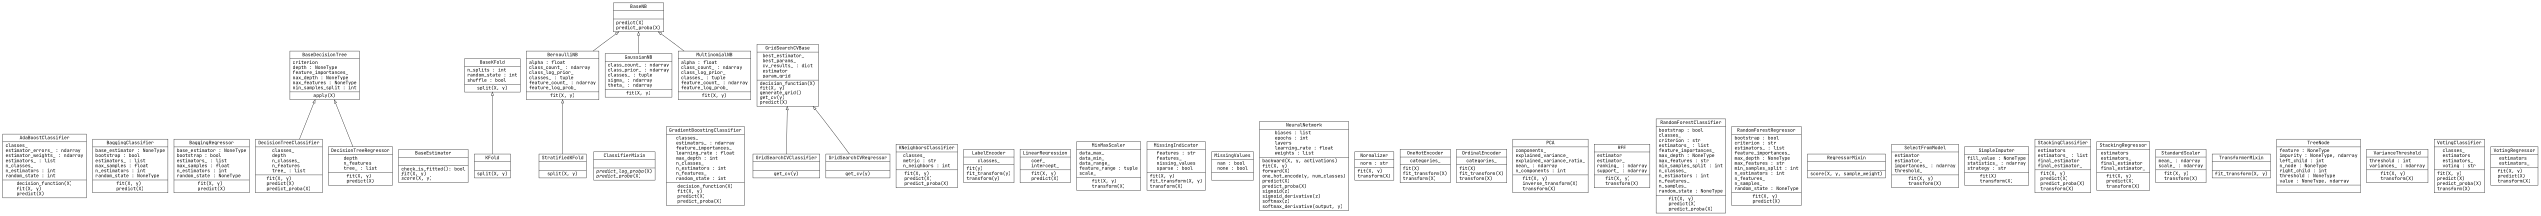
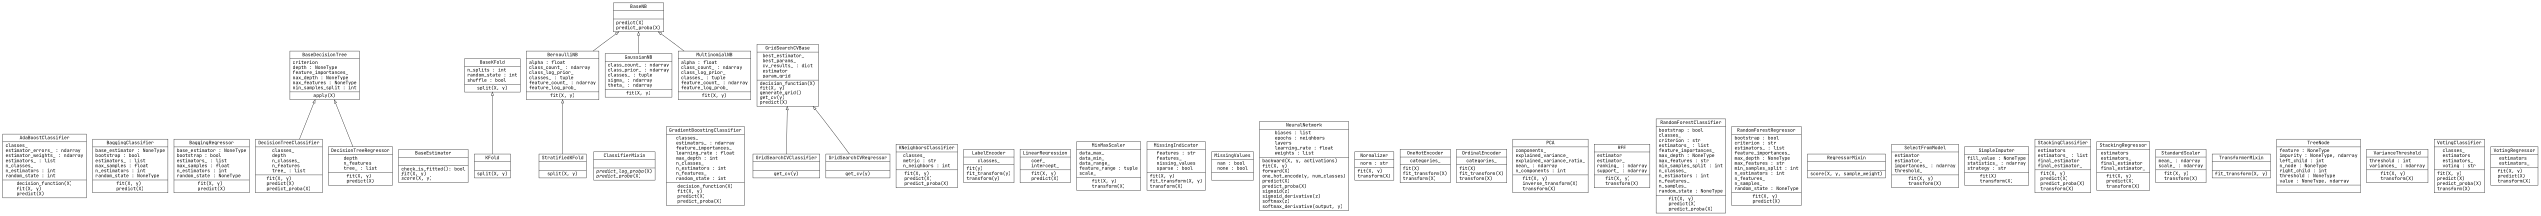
(1292, 138) -> (1300, 138)
